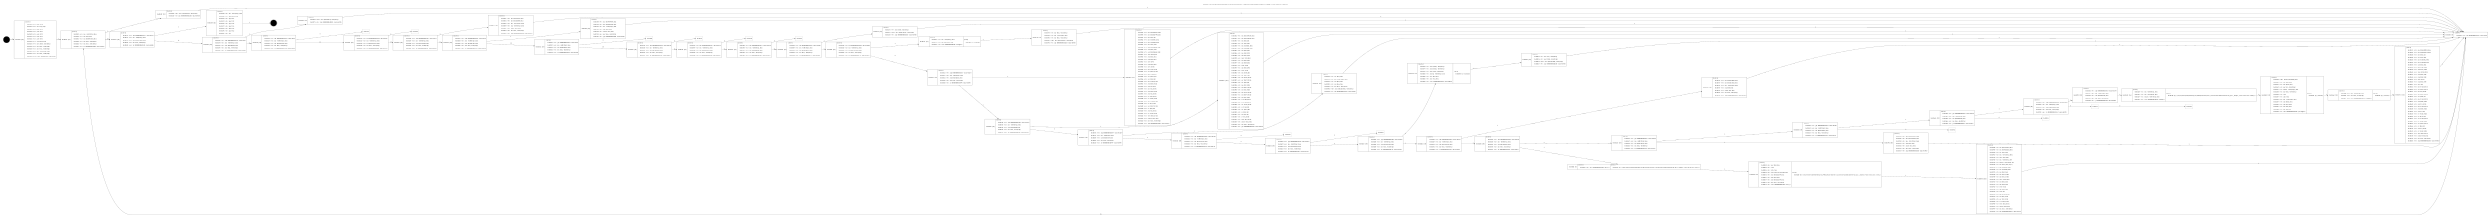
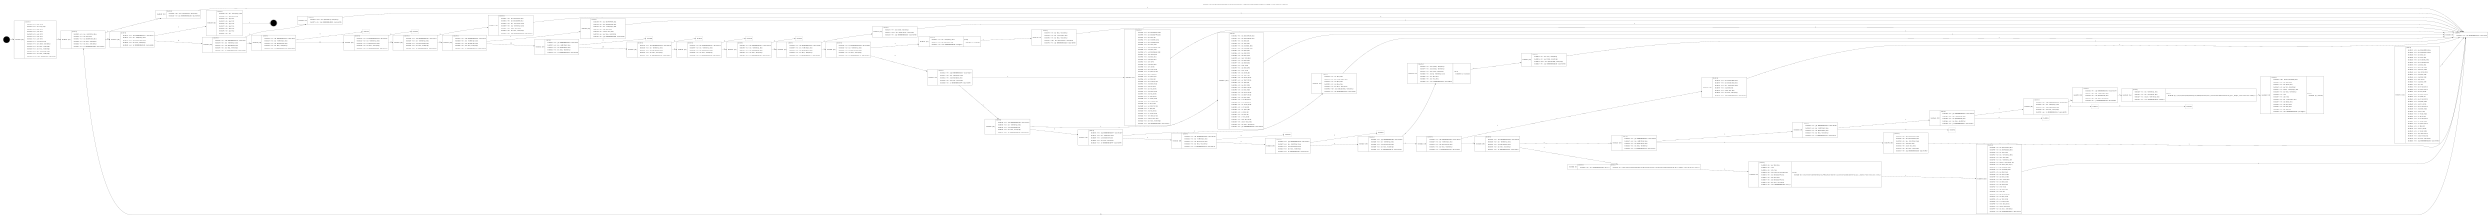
(2359, 95) -> none
